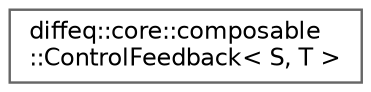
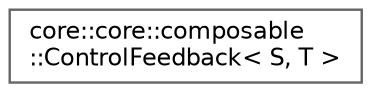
(186, 46) -> (186, 46)
